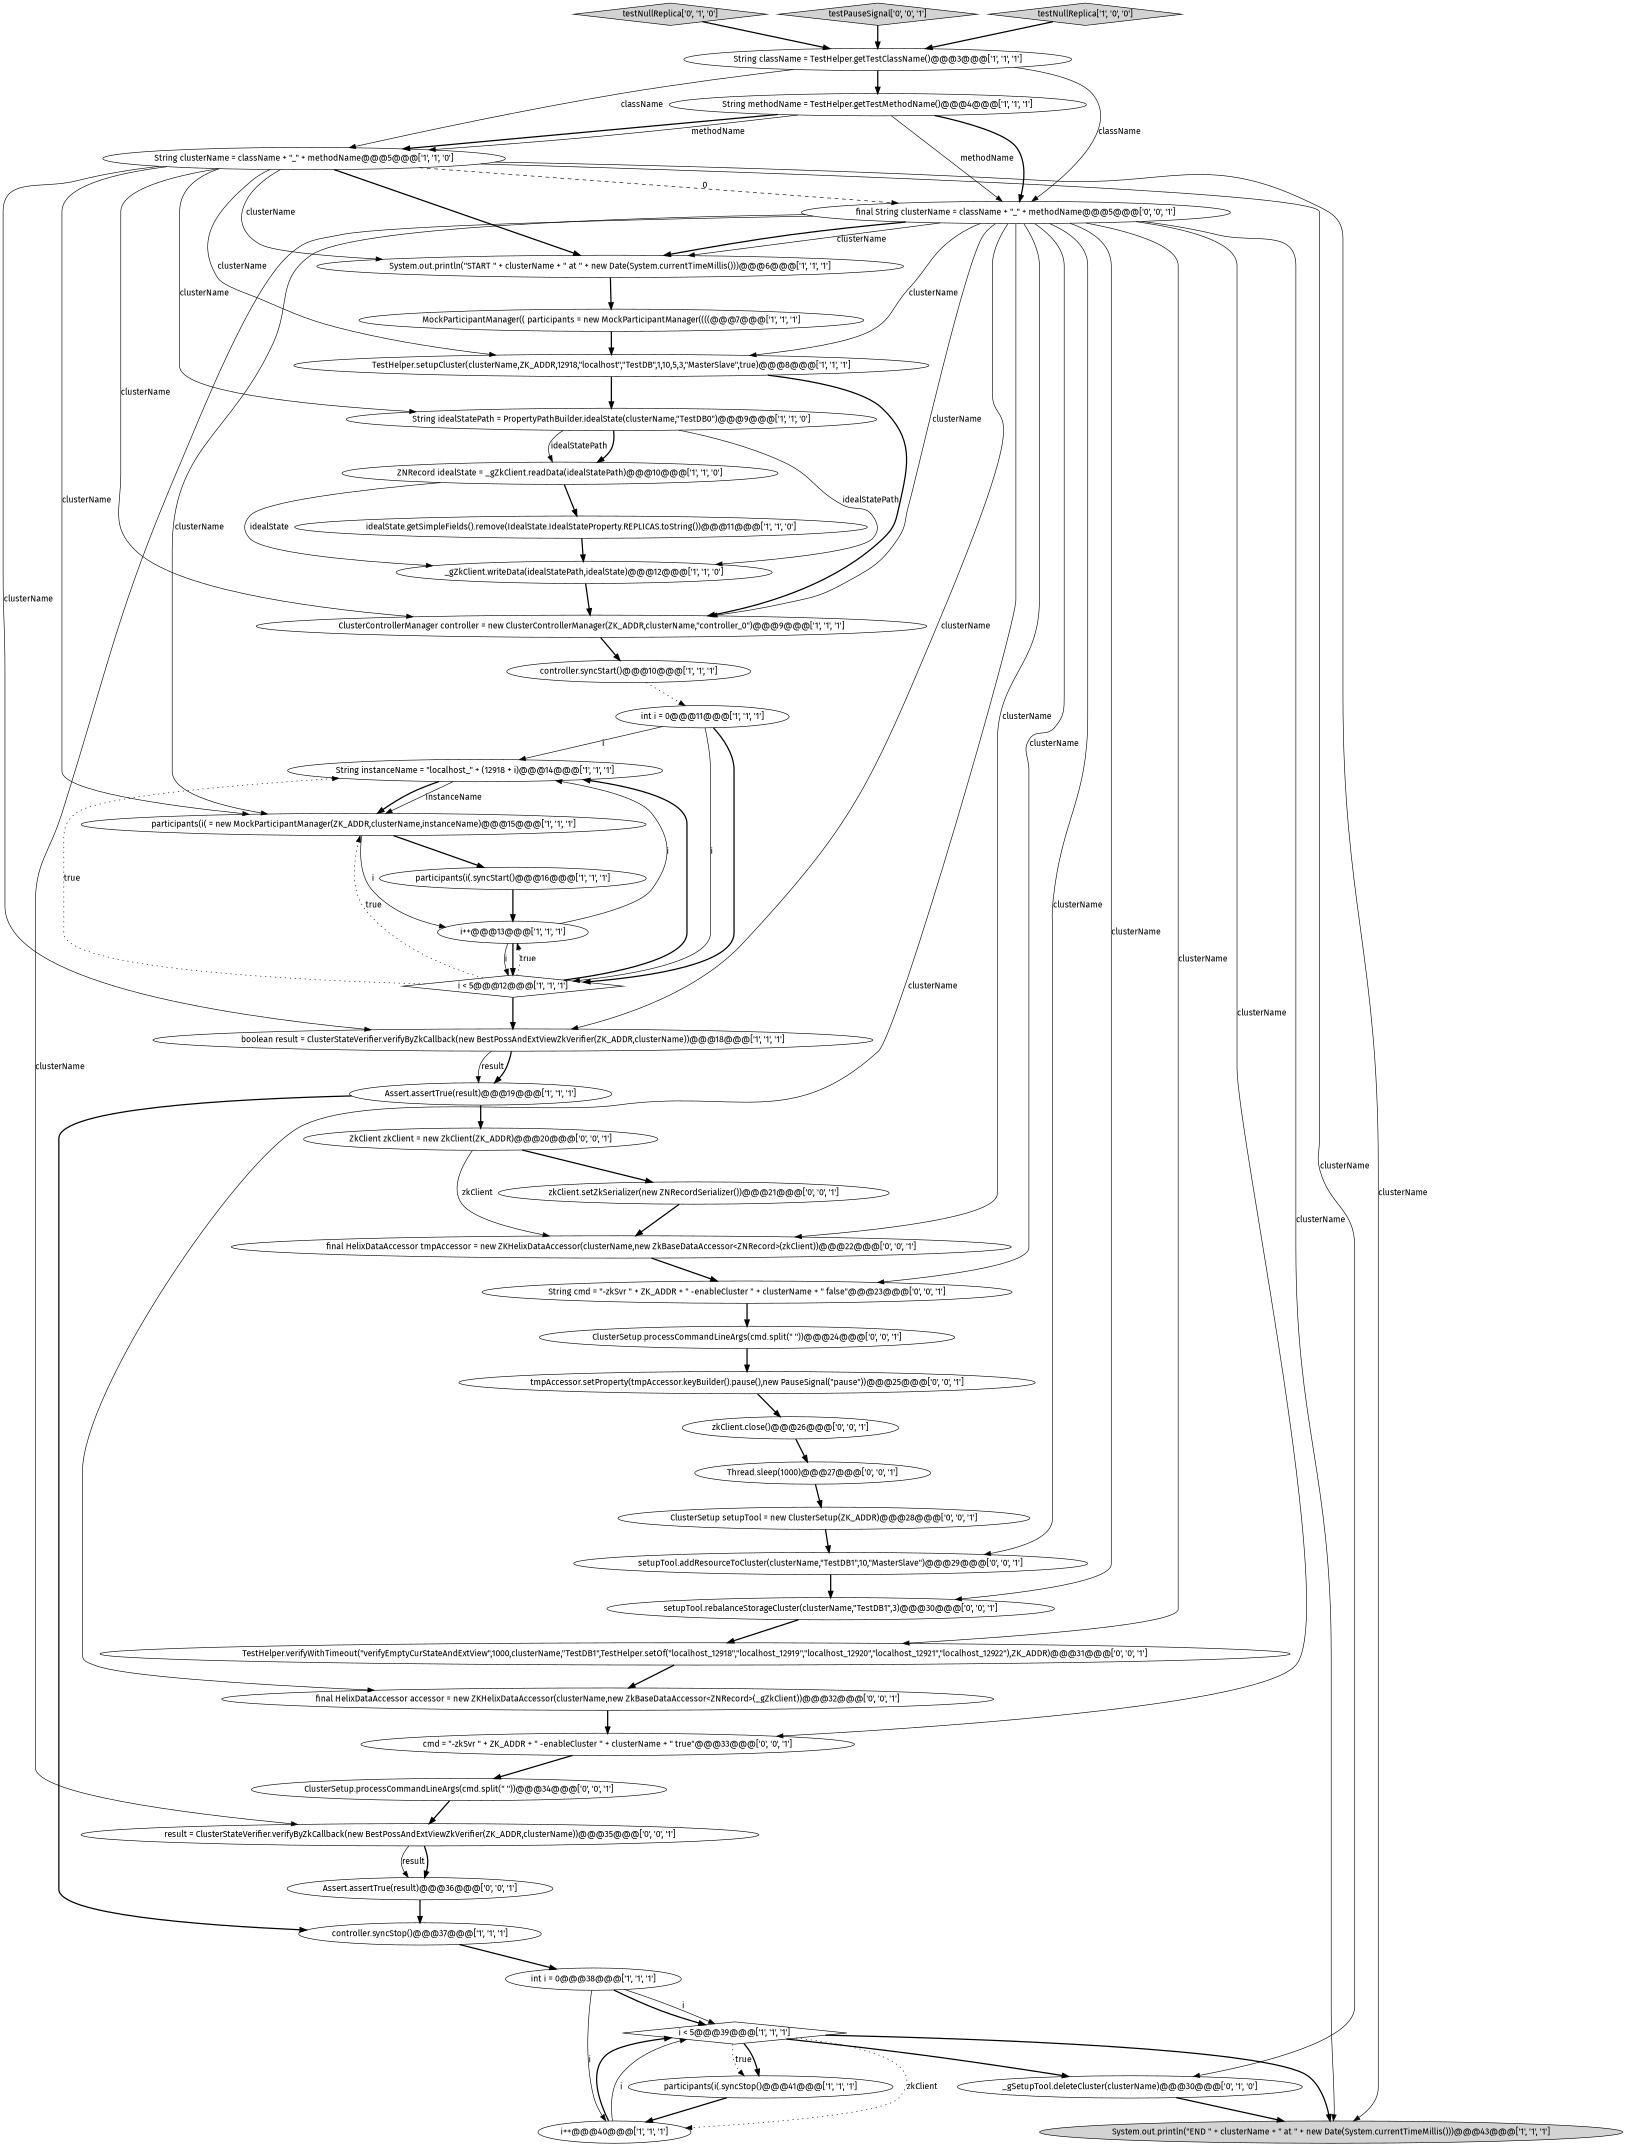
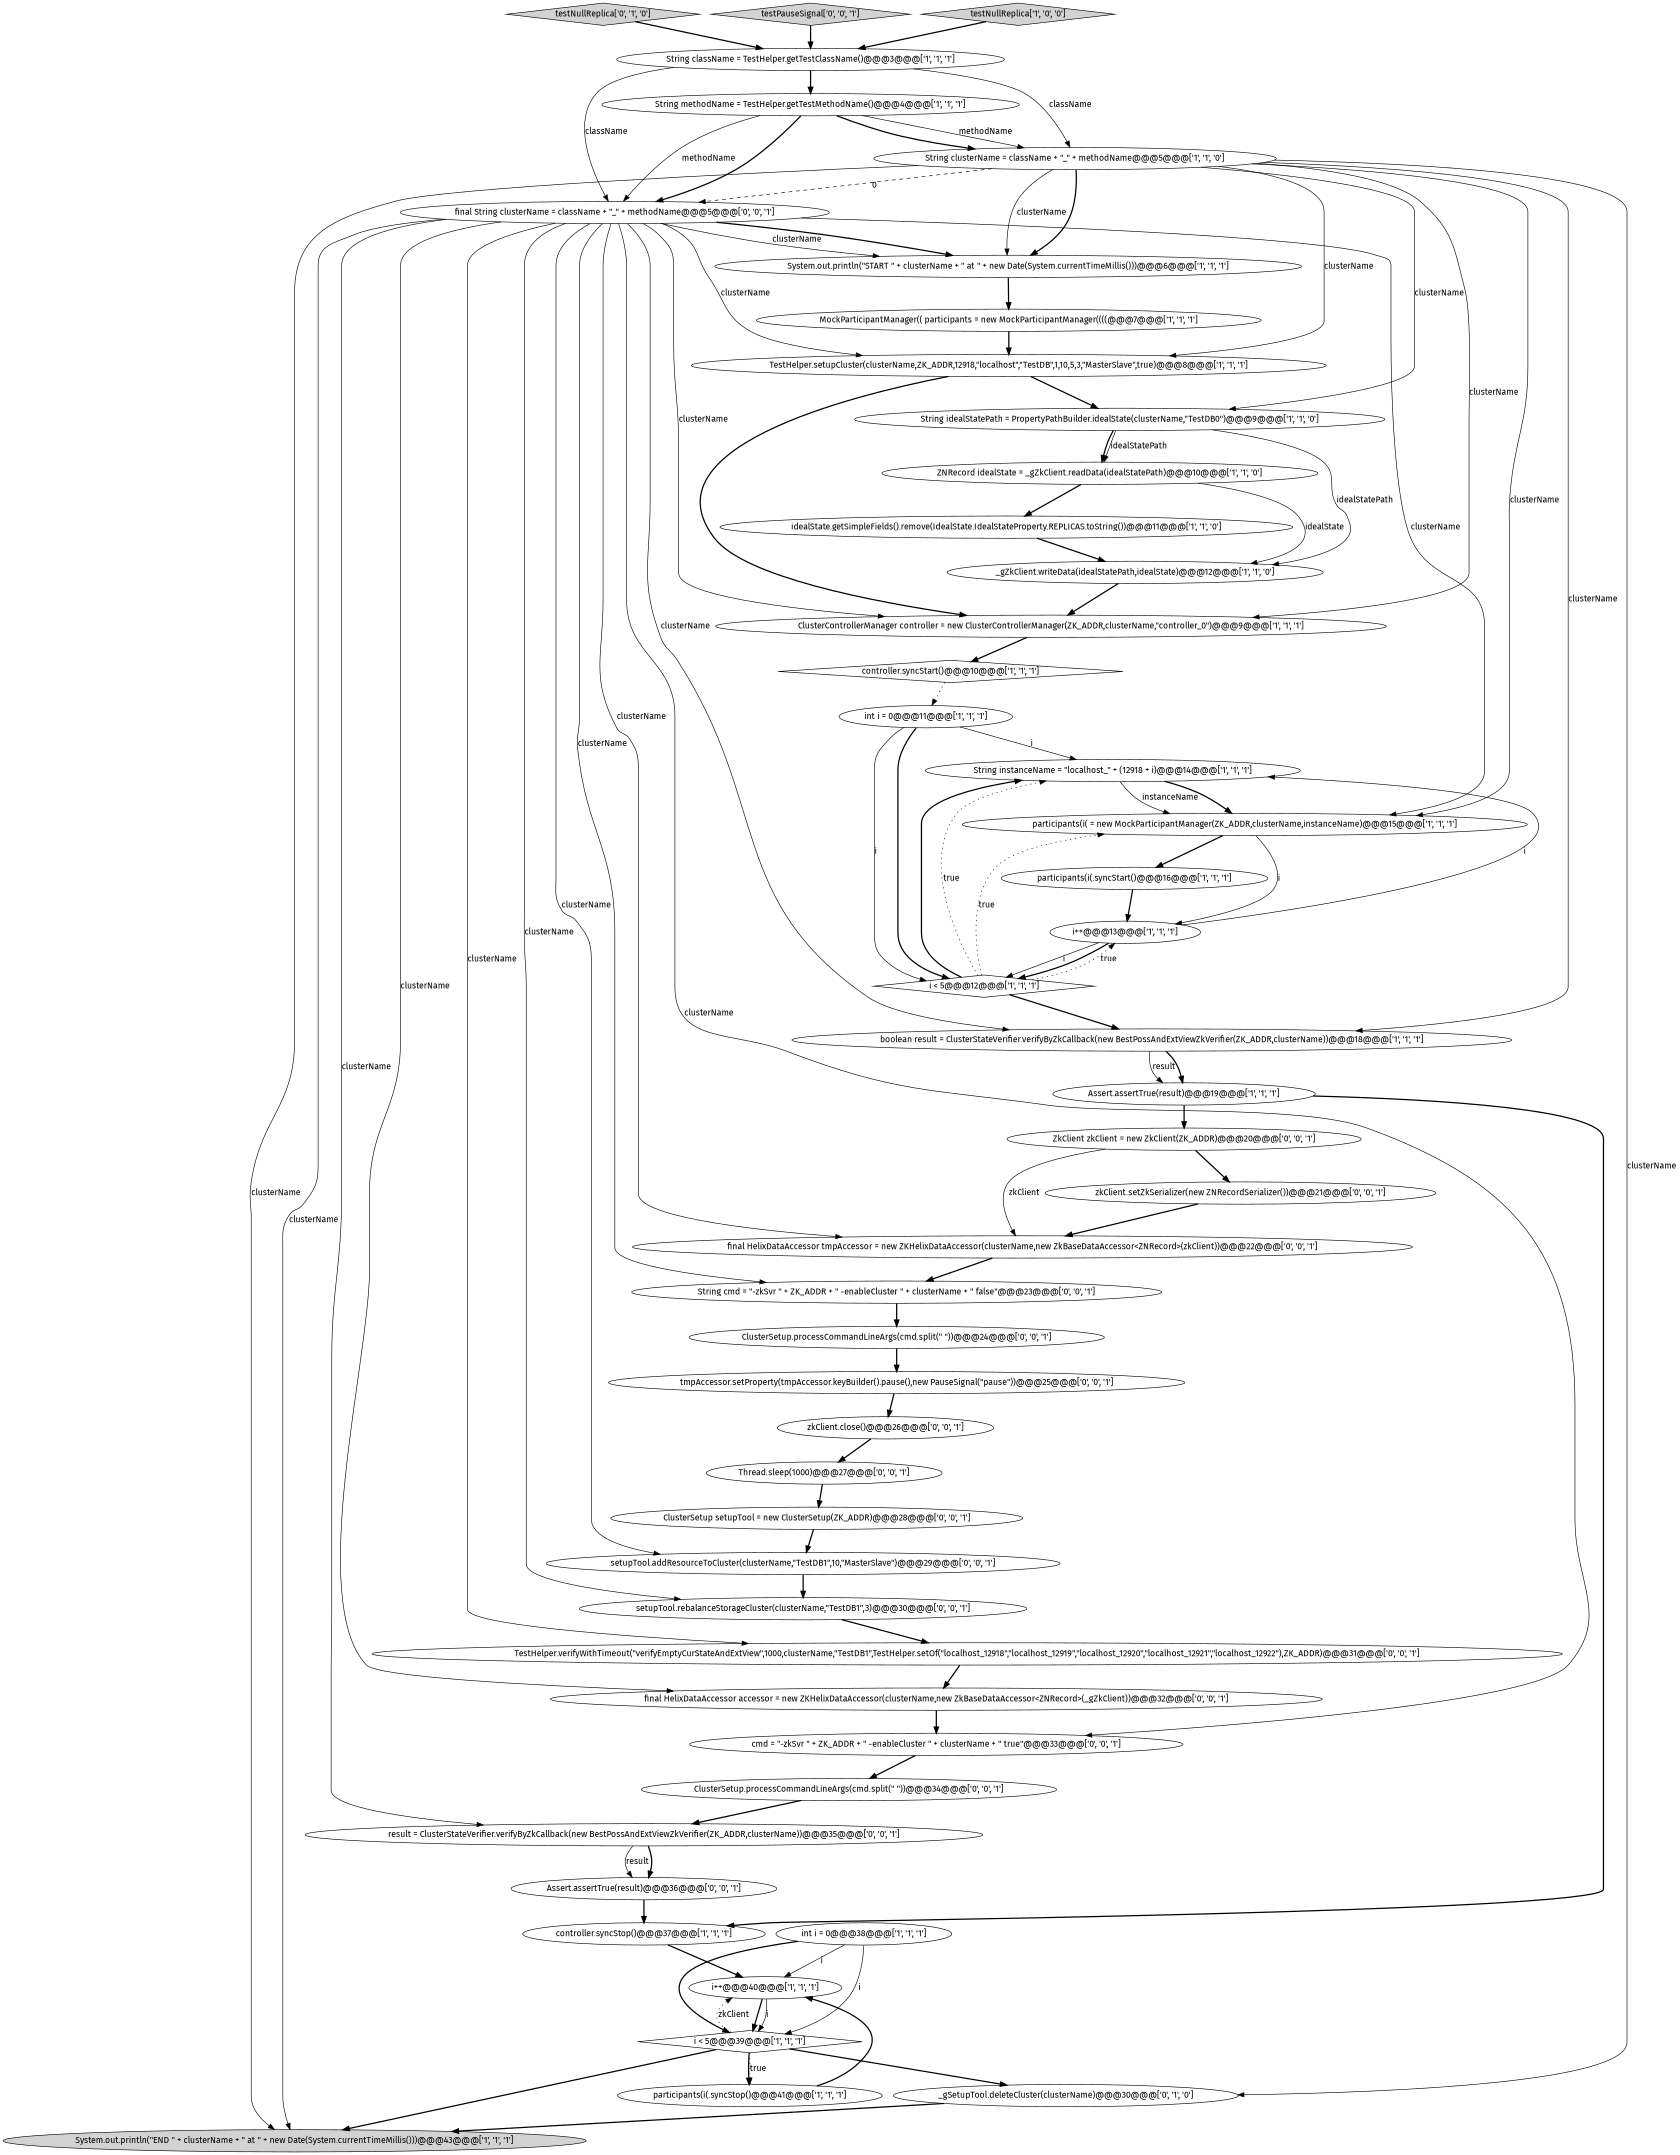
(629, 671) -> (951, 671)
(505, 1956) -> (702, 1960)
